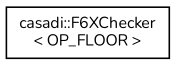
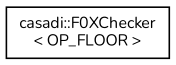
(88, 33) -> (88, 33)
